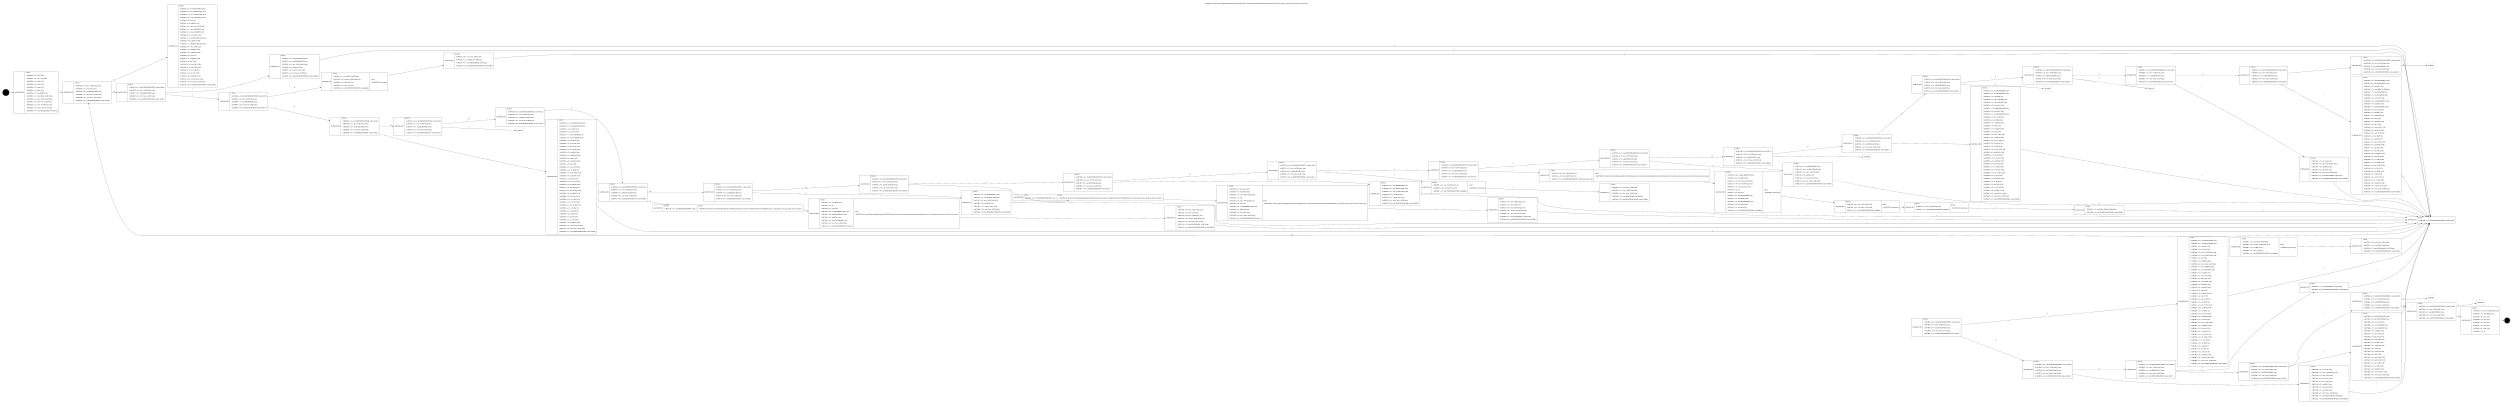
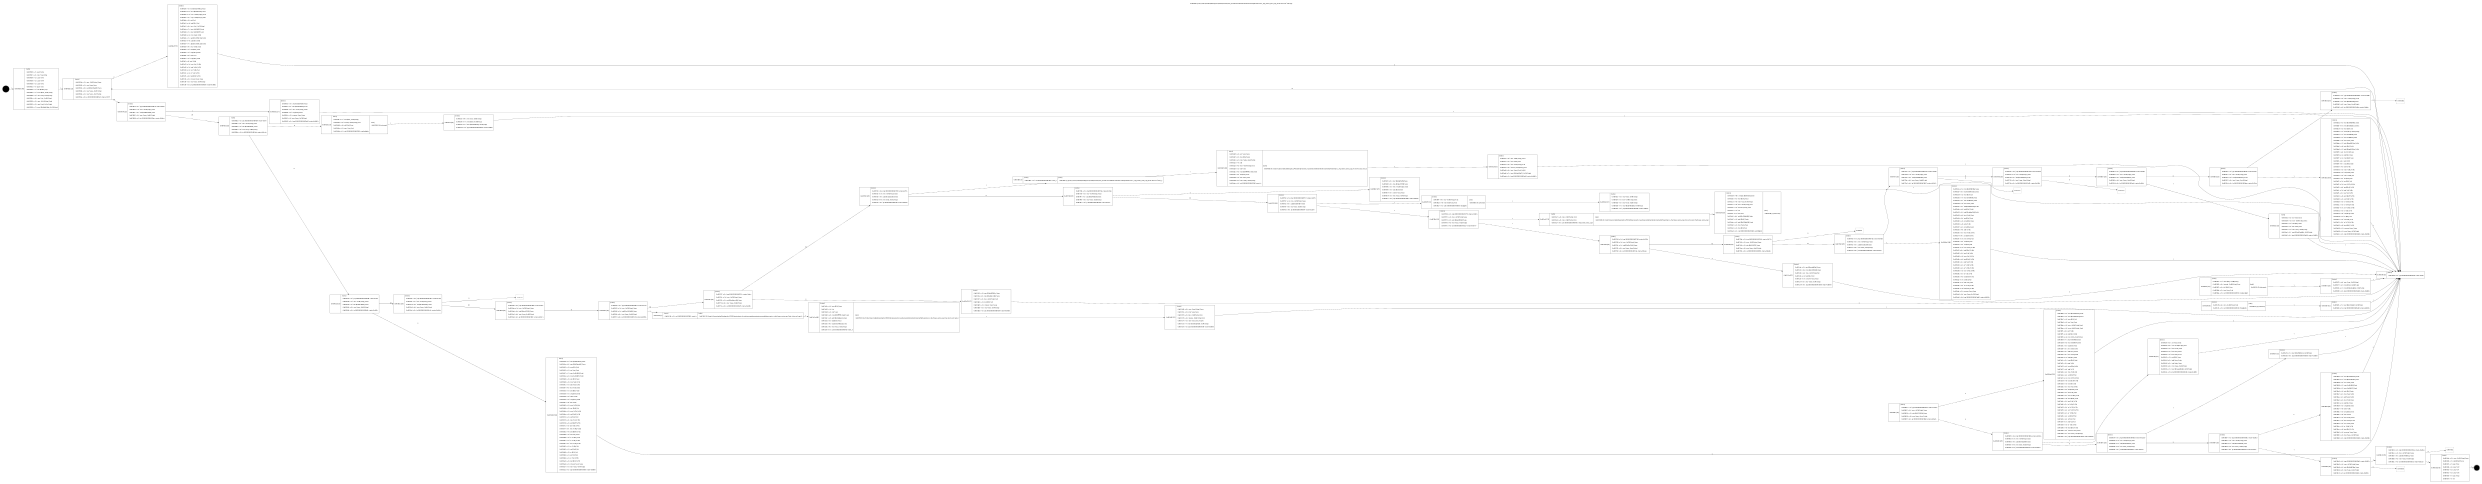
(1867, 207) -> none
